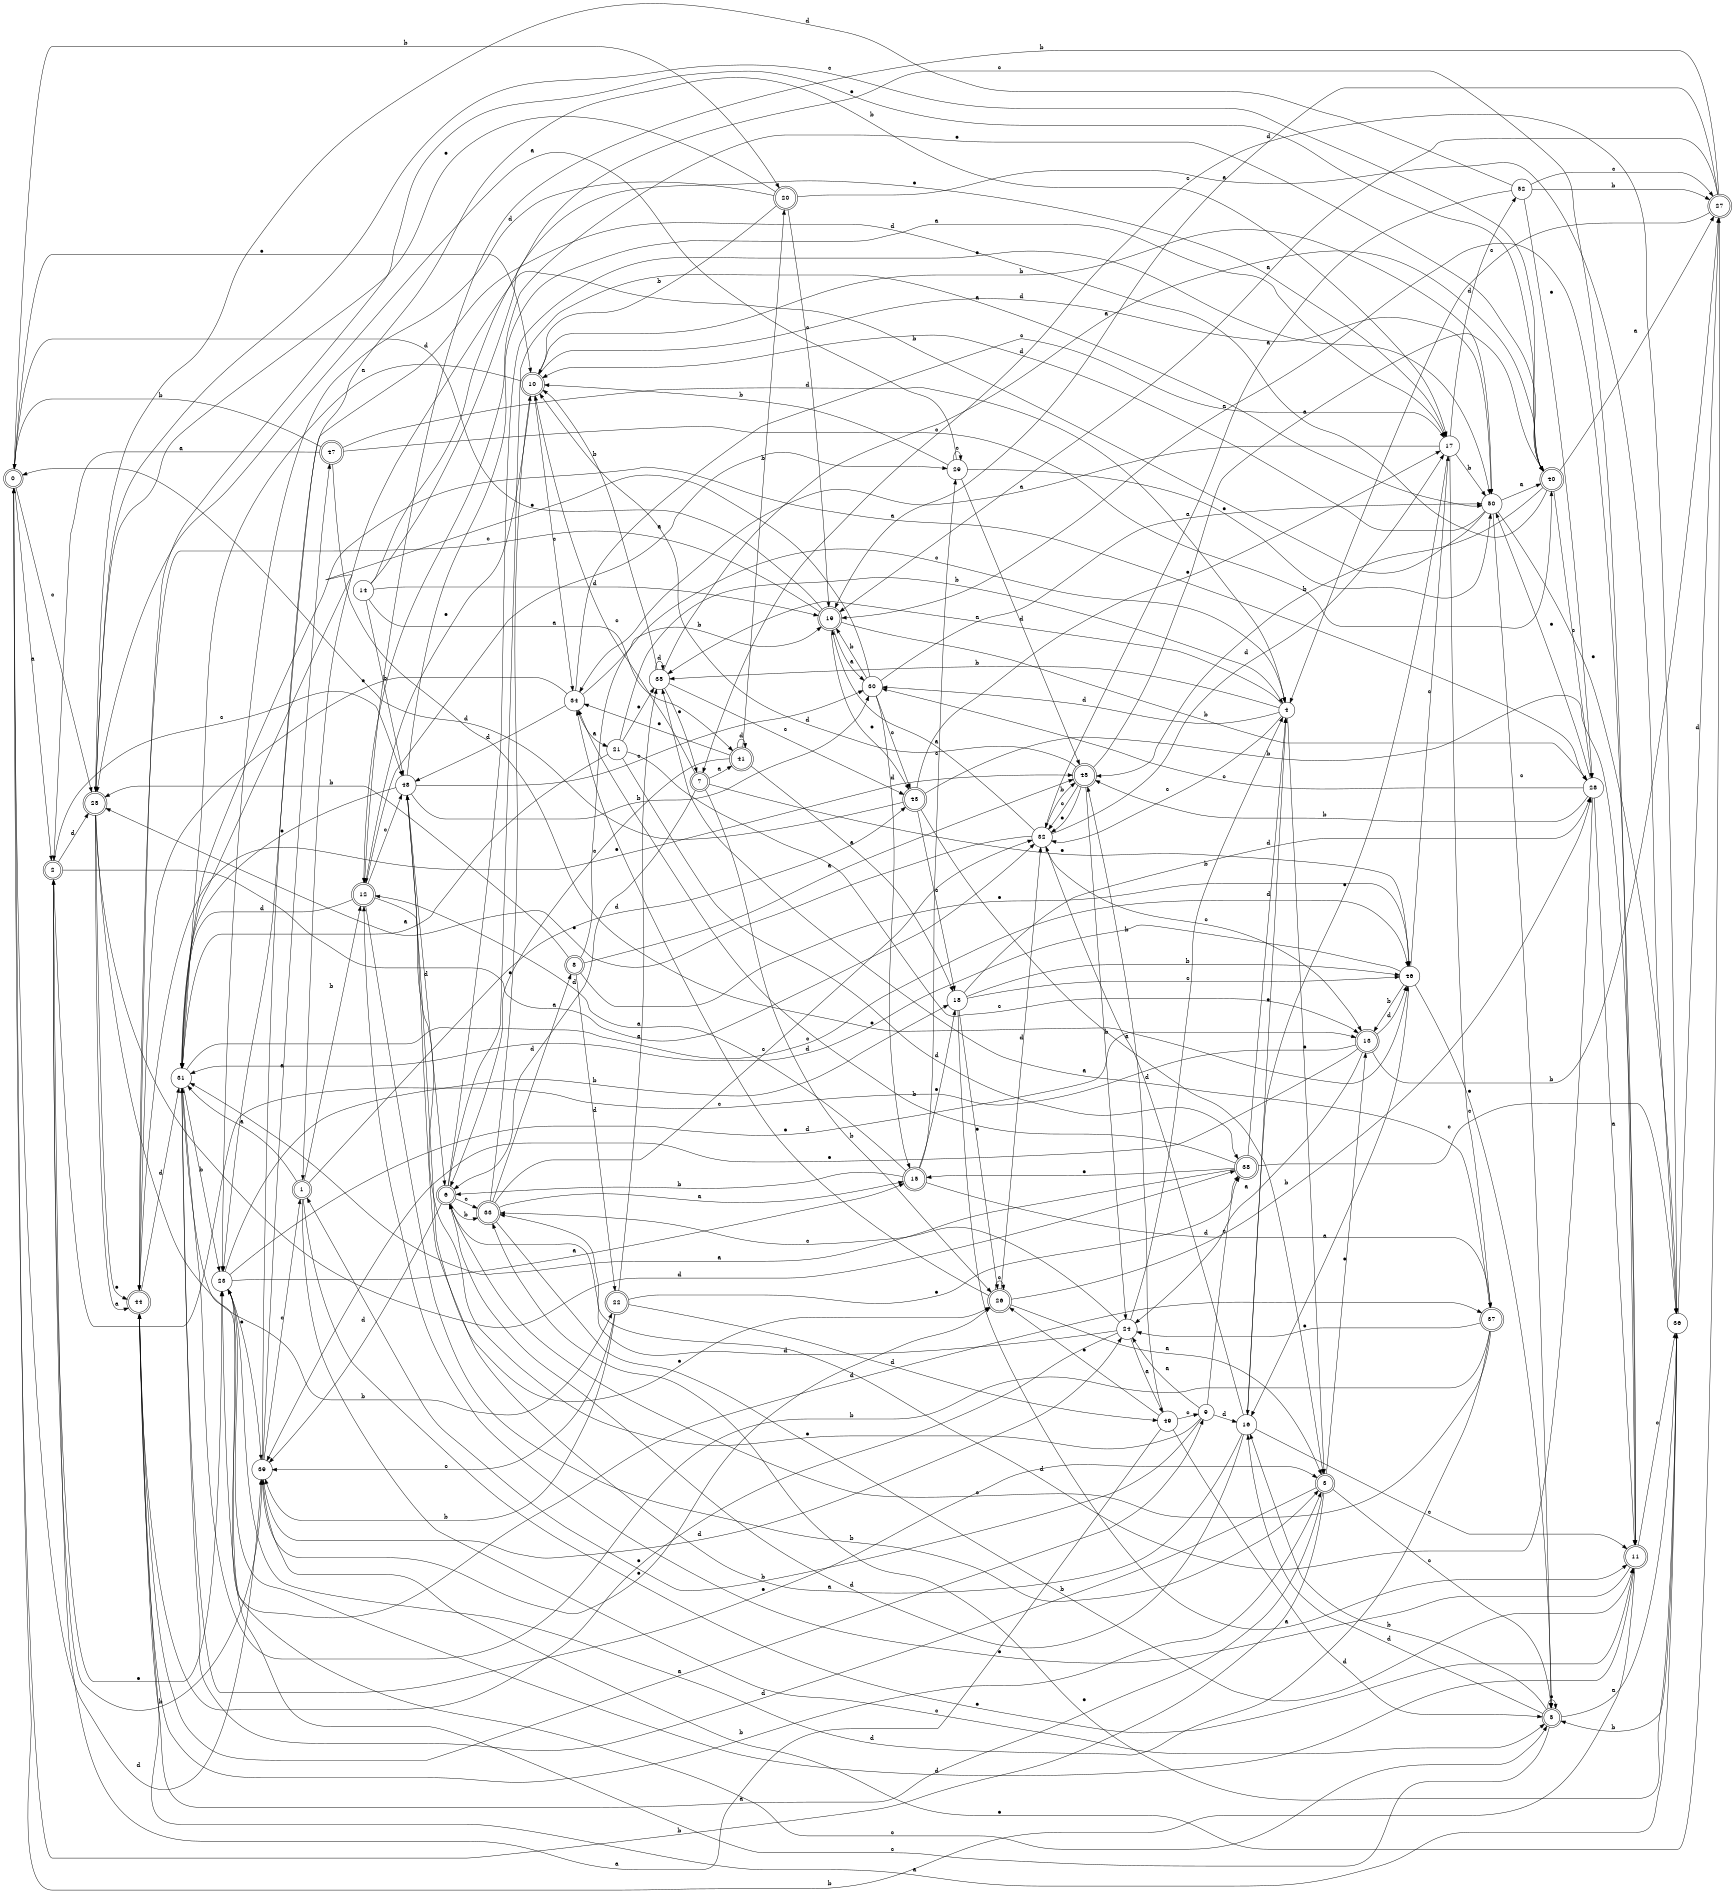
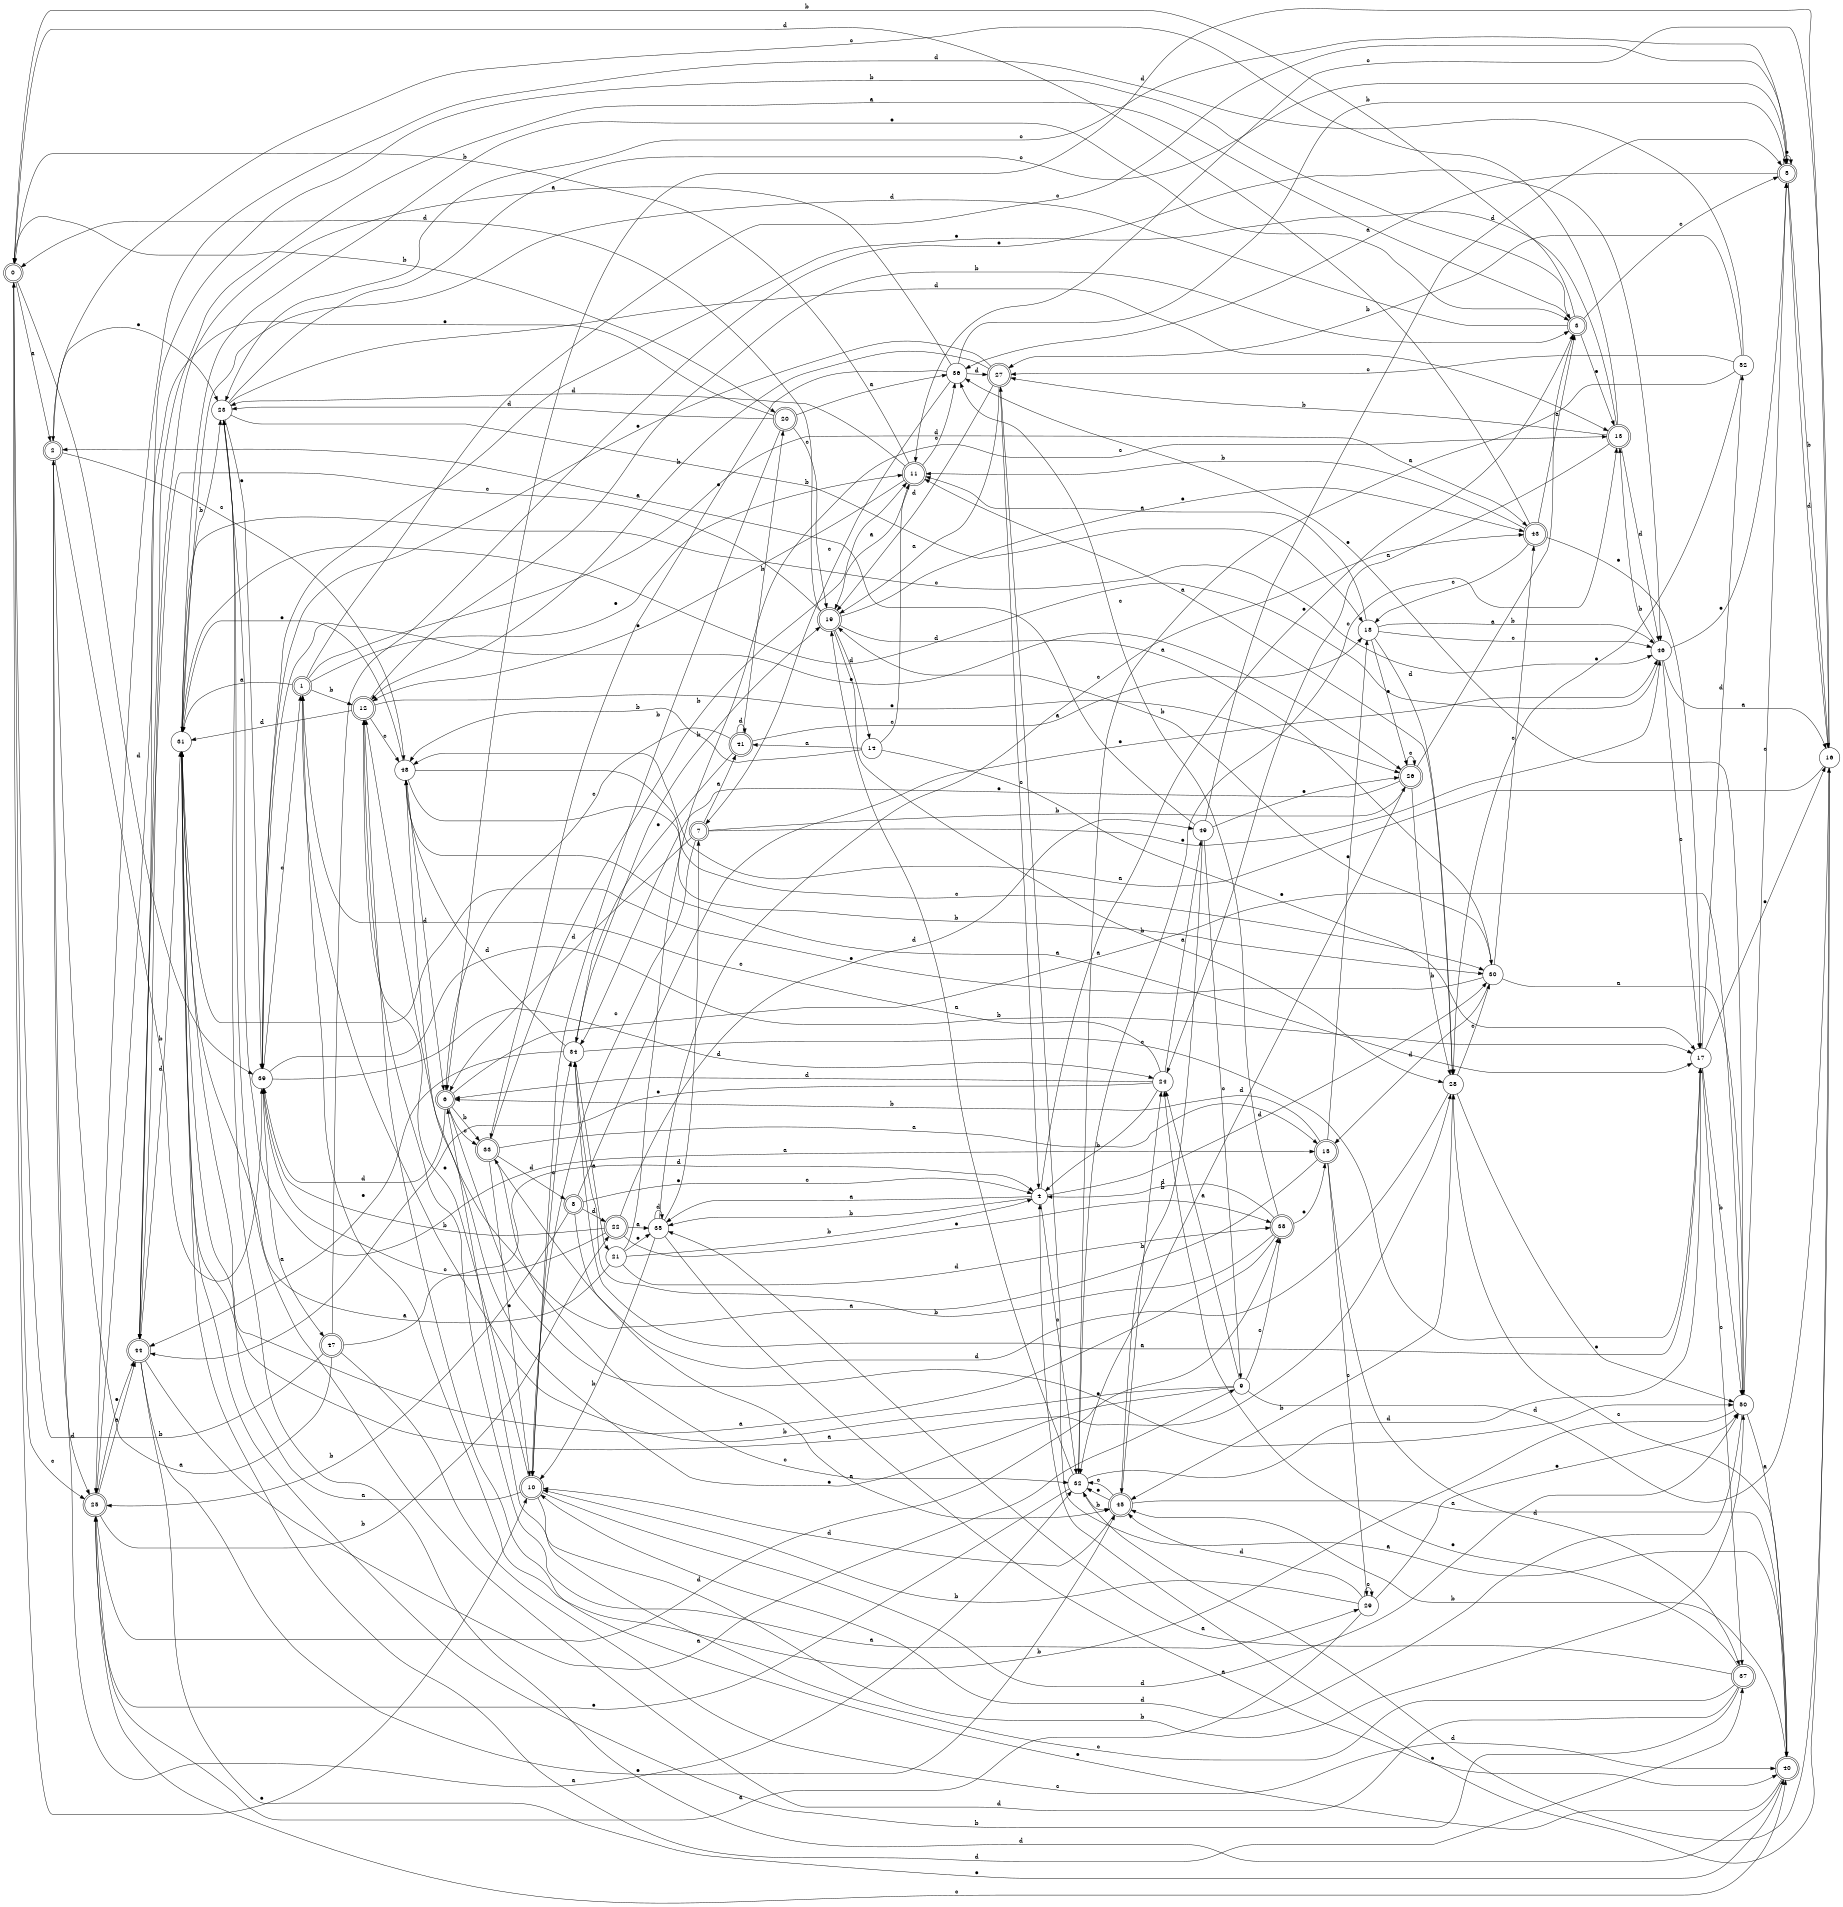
(595, 587) -> (855, 678)
(826, 1244) -> (656, 946)
